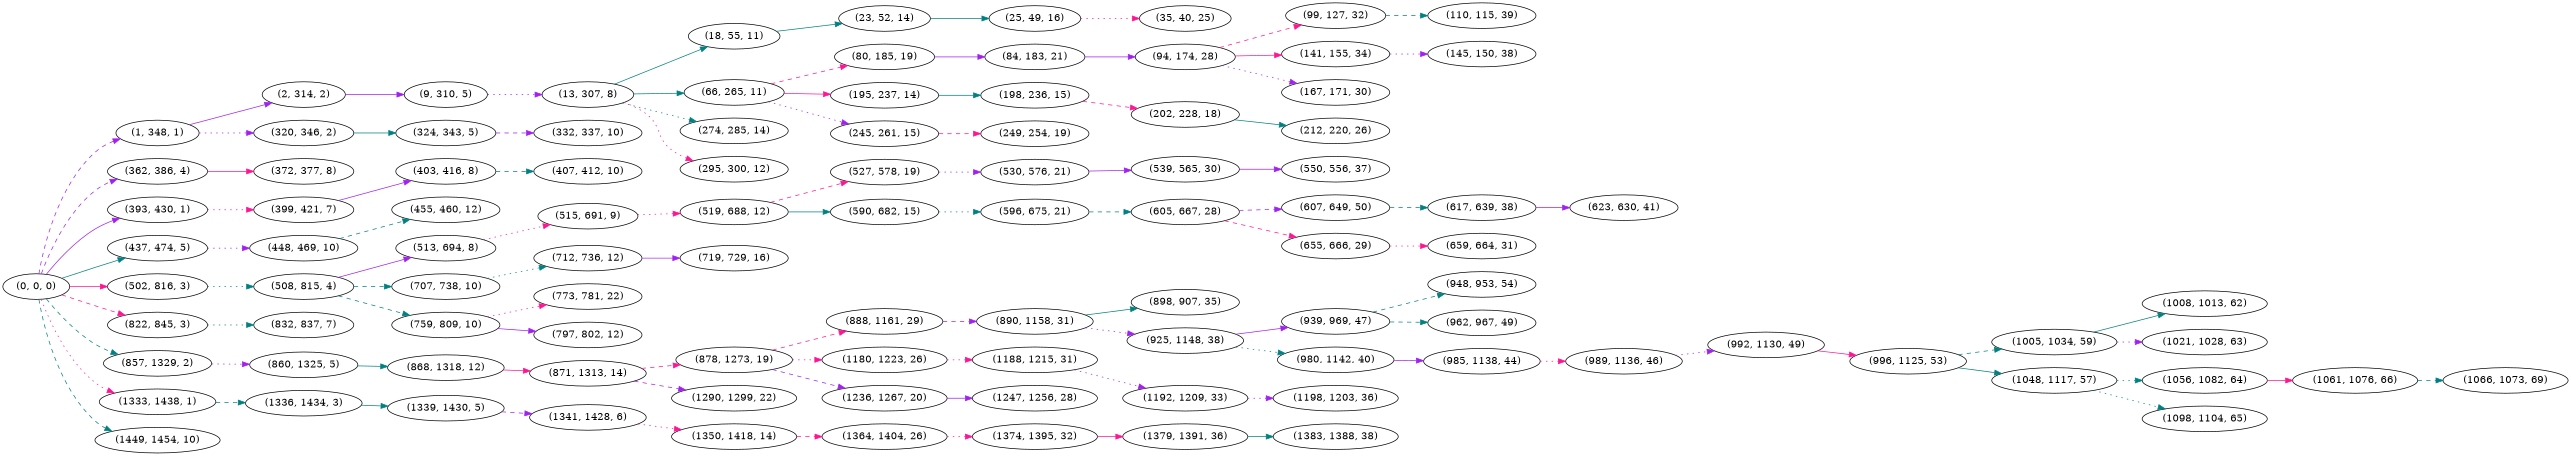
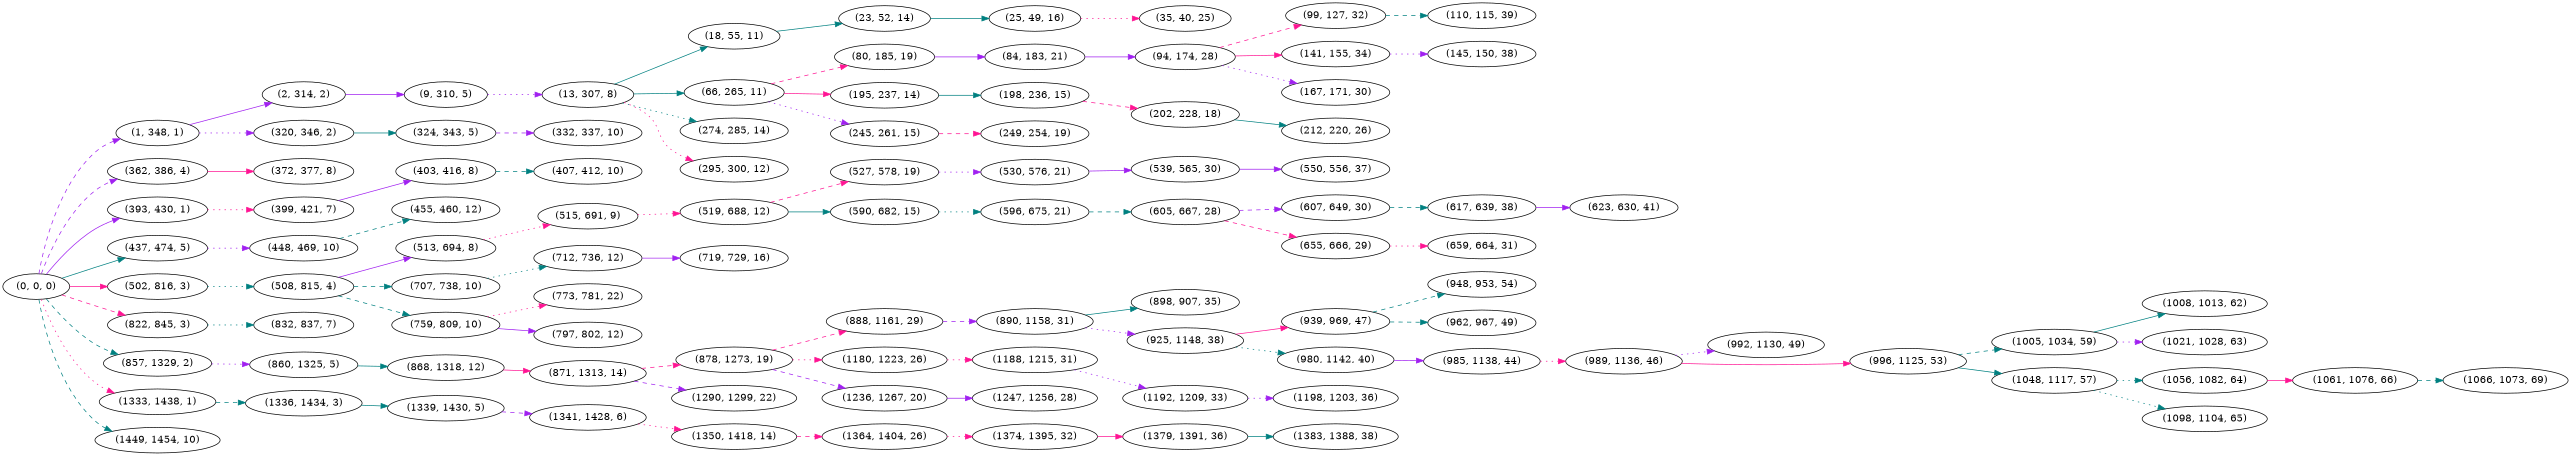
(1336, 208) -> (1336, 208)
(1258, 331) -> (1258, 331)
(1833, 353) -> (1762, 365)
